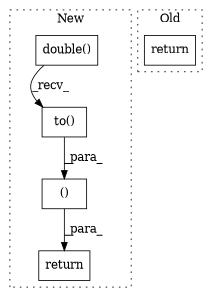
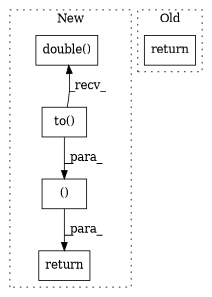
(32, 82) -> (69, 91)
